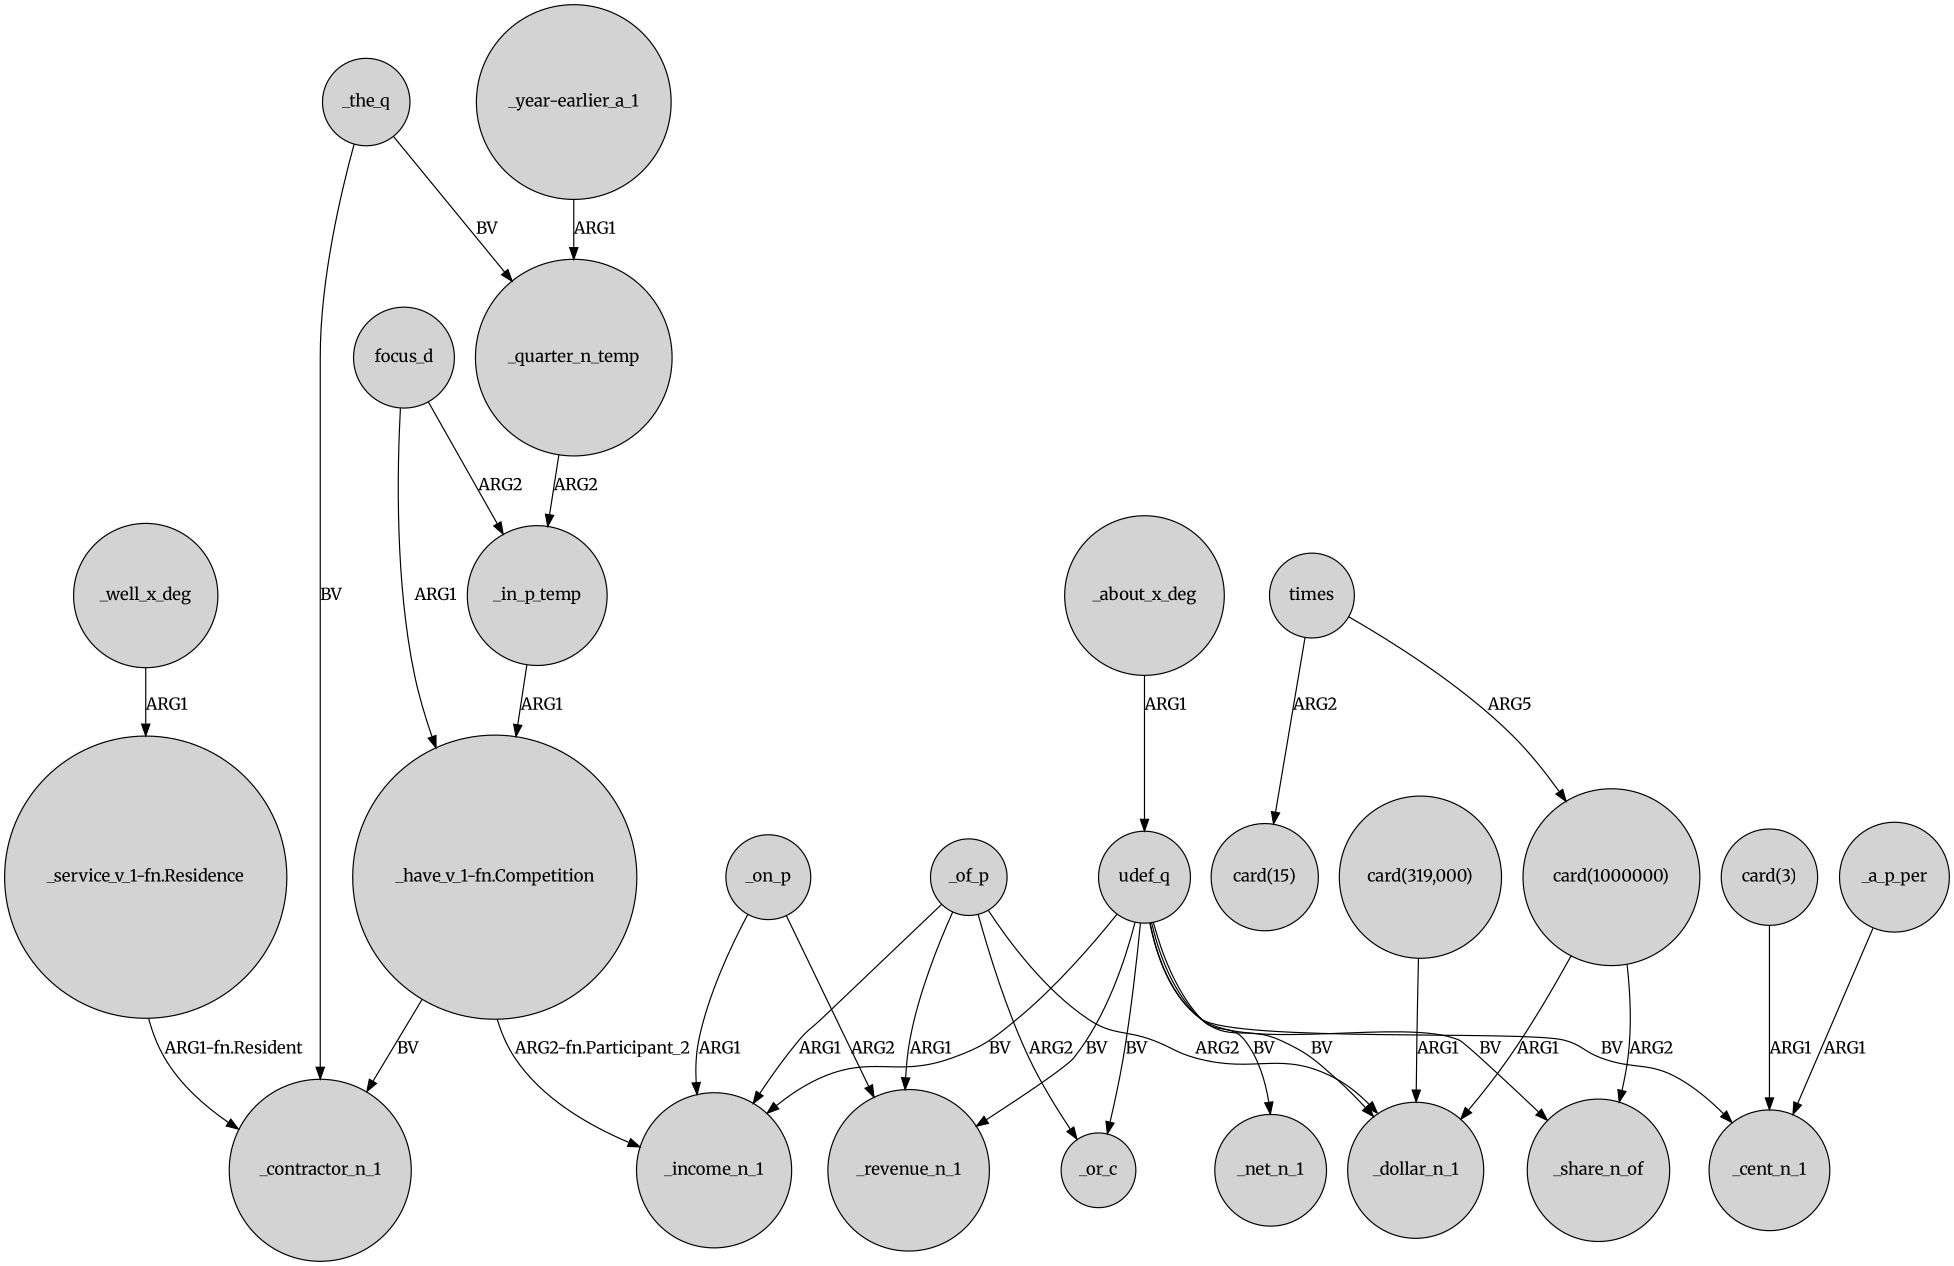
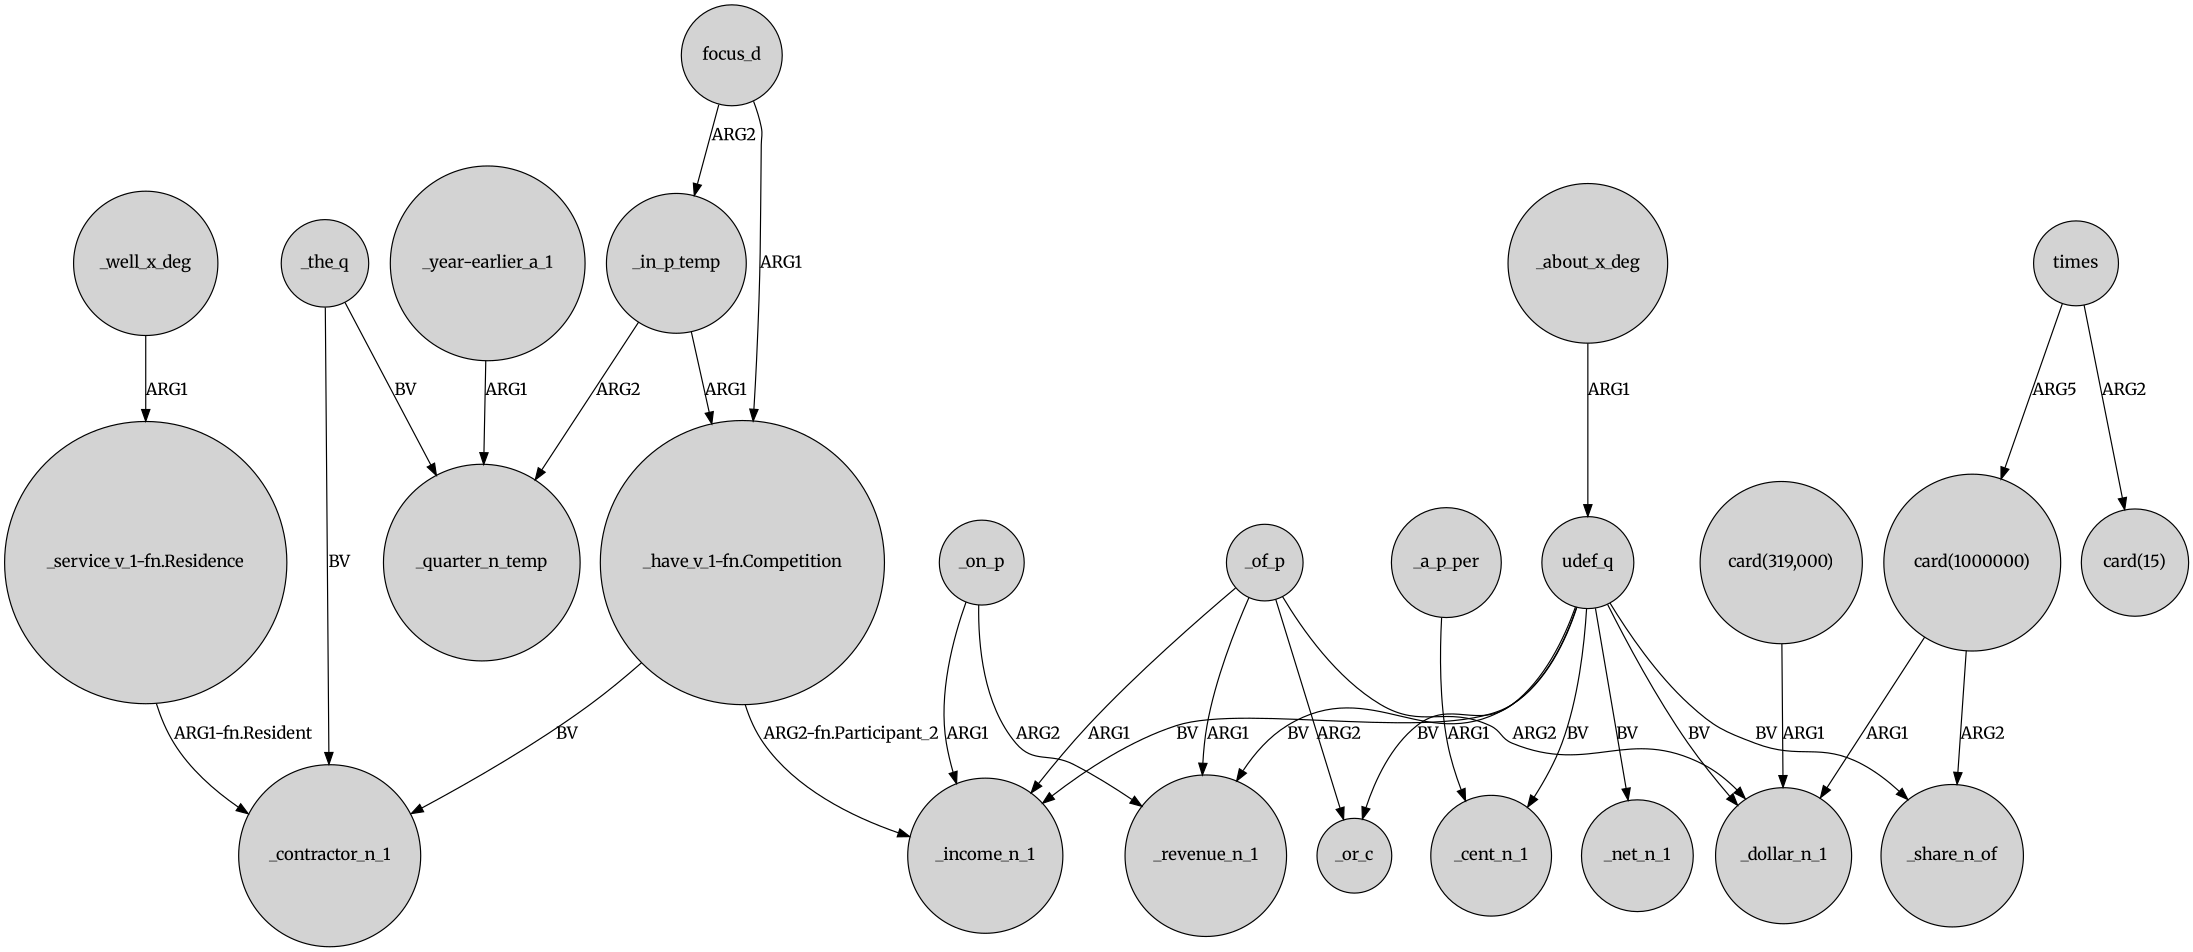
(554, 485) -> (590, 396)
(1769, 877) -> none
